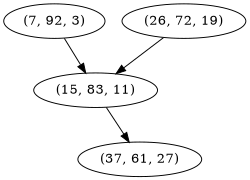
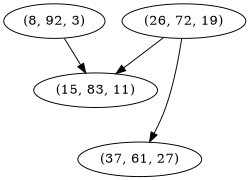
(54, 21) -> (54, 21)
(115, 121) -> (172, 87)
